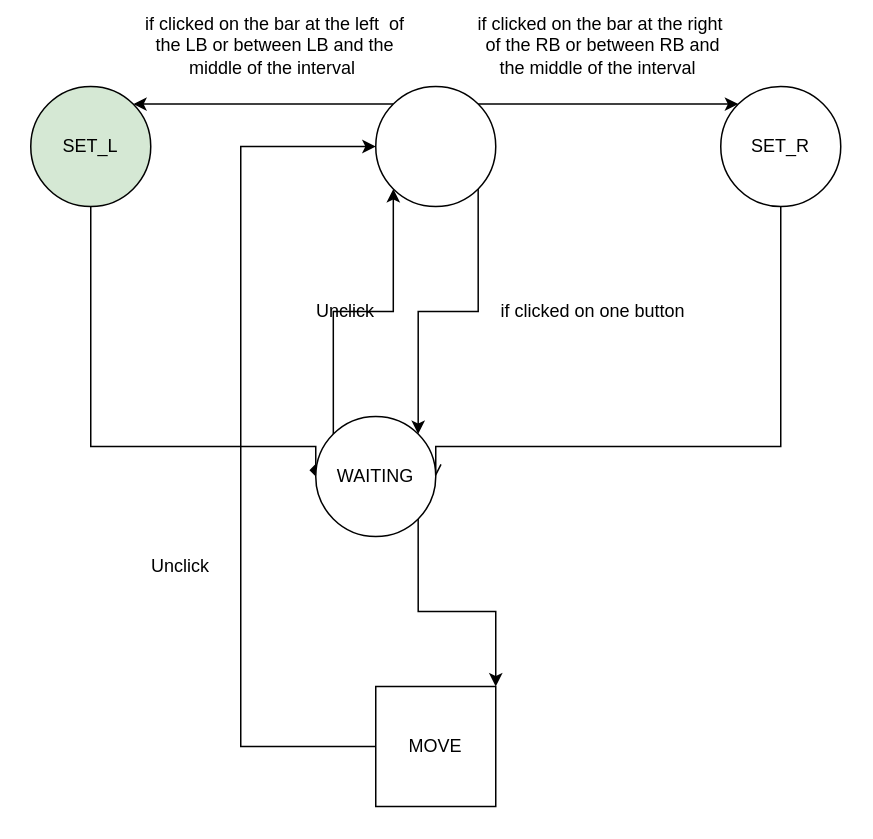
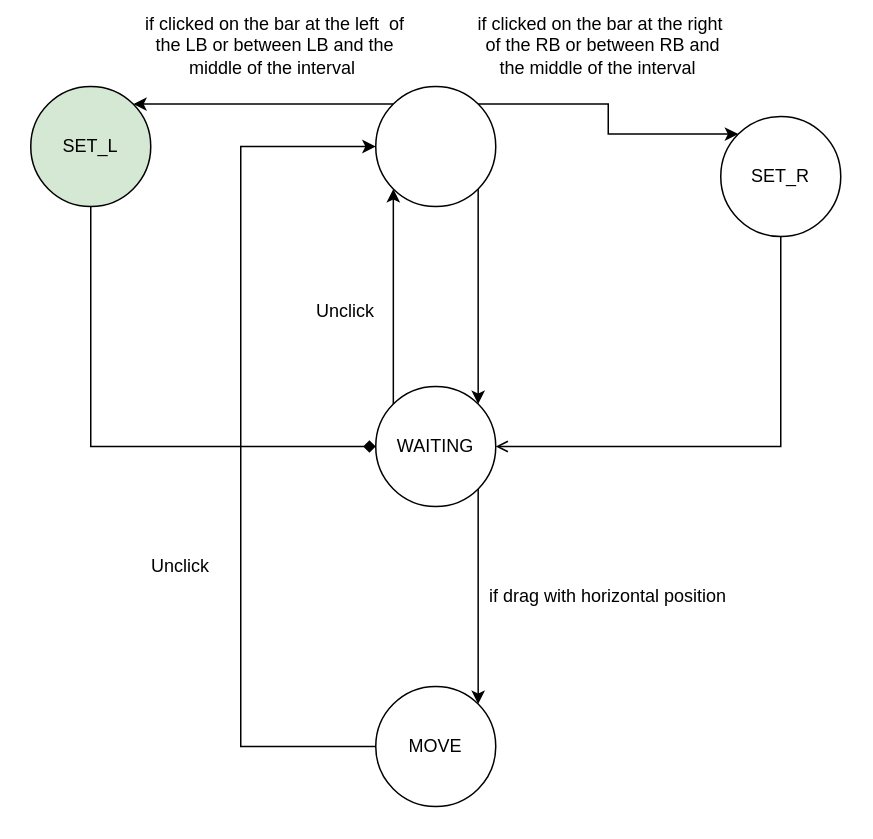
(781, 146) -> (781, 176)
(593, 311) -> none
(376, 476) -> (436, 446)
none -> (608, 596)
(436, 746) -> (436, 746)
